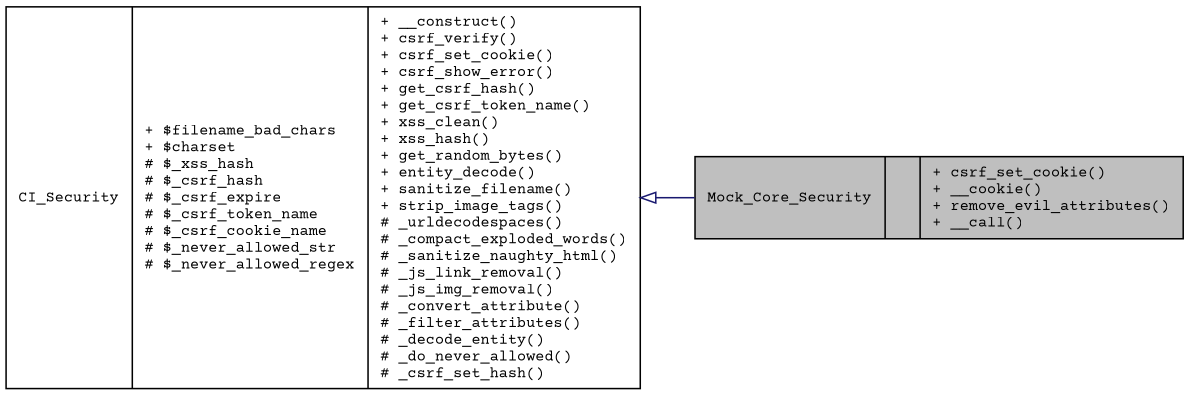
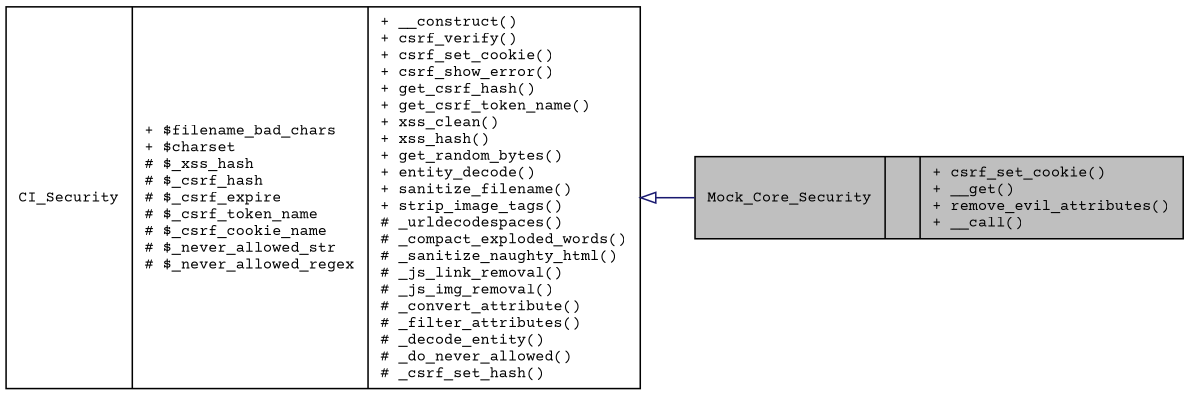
(988, 189) -> (974, 189)
